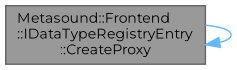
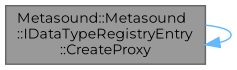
(106, 35) -> (106, 35)
